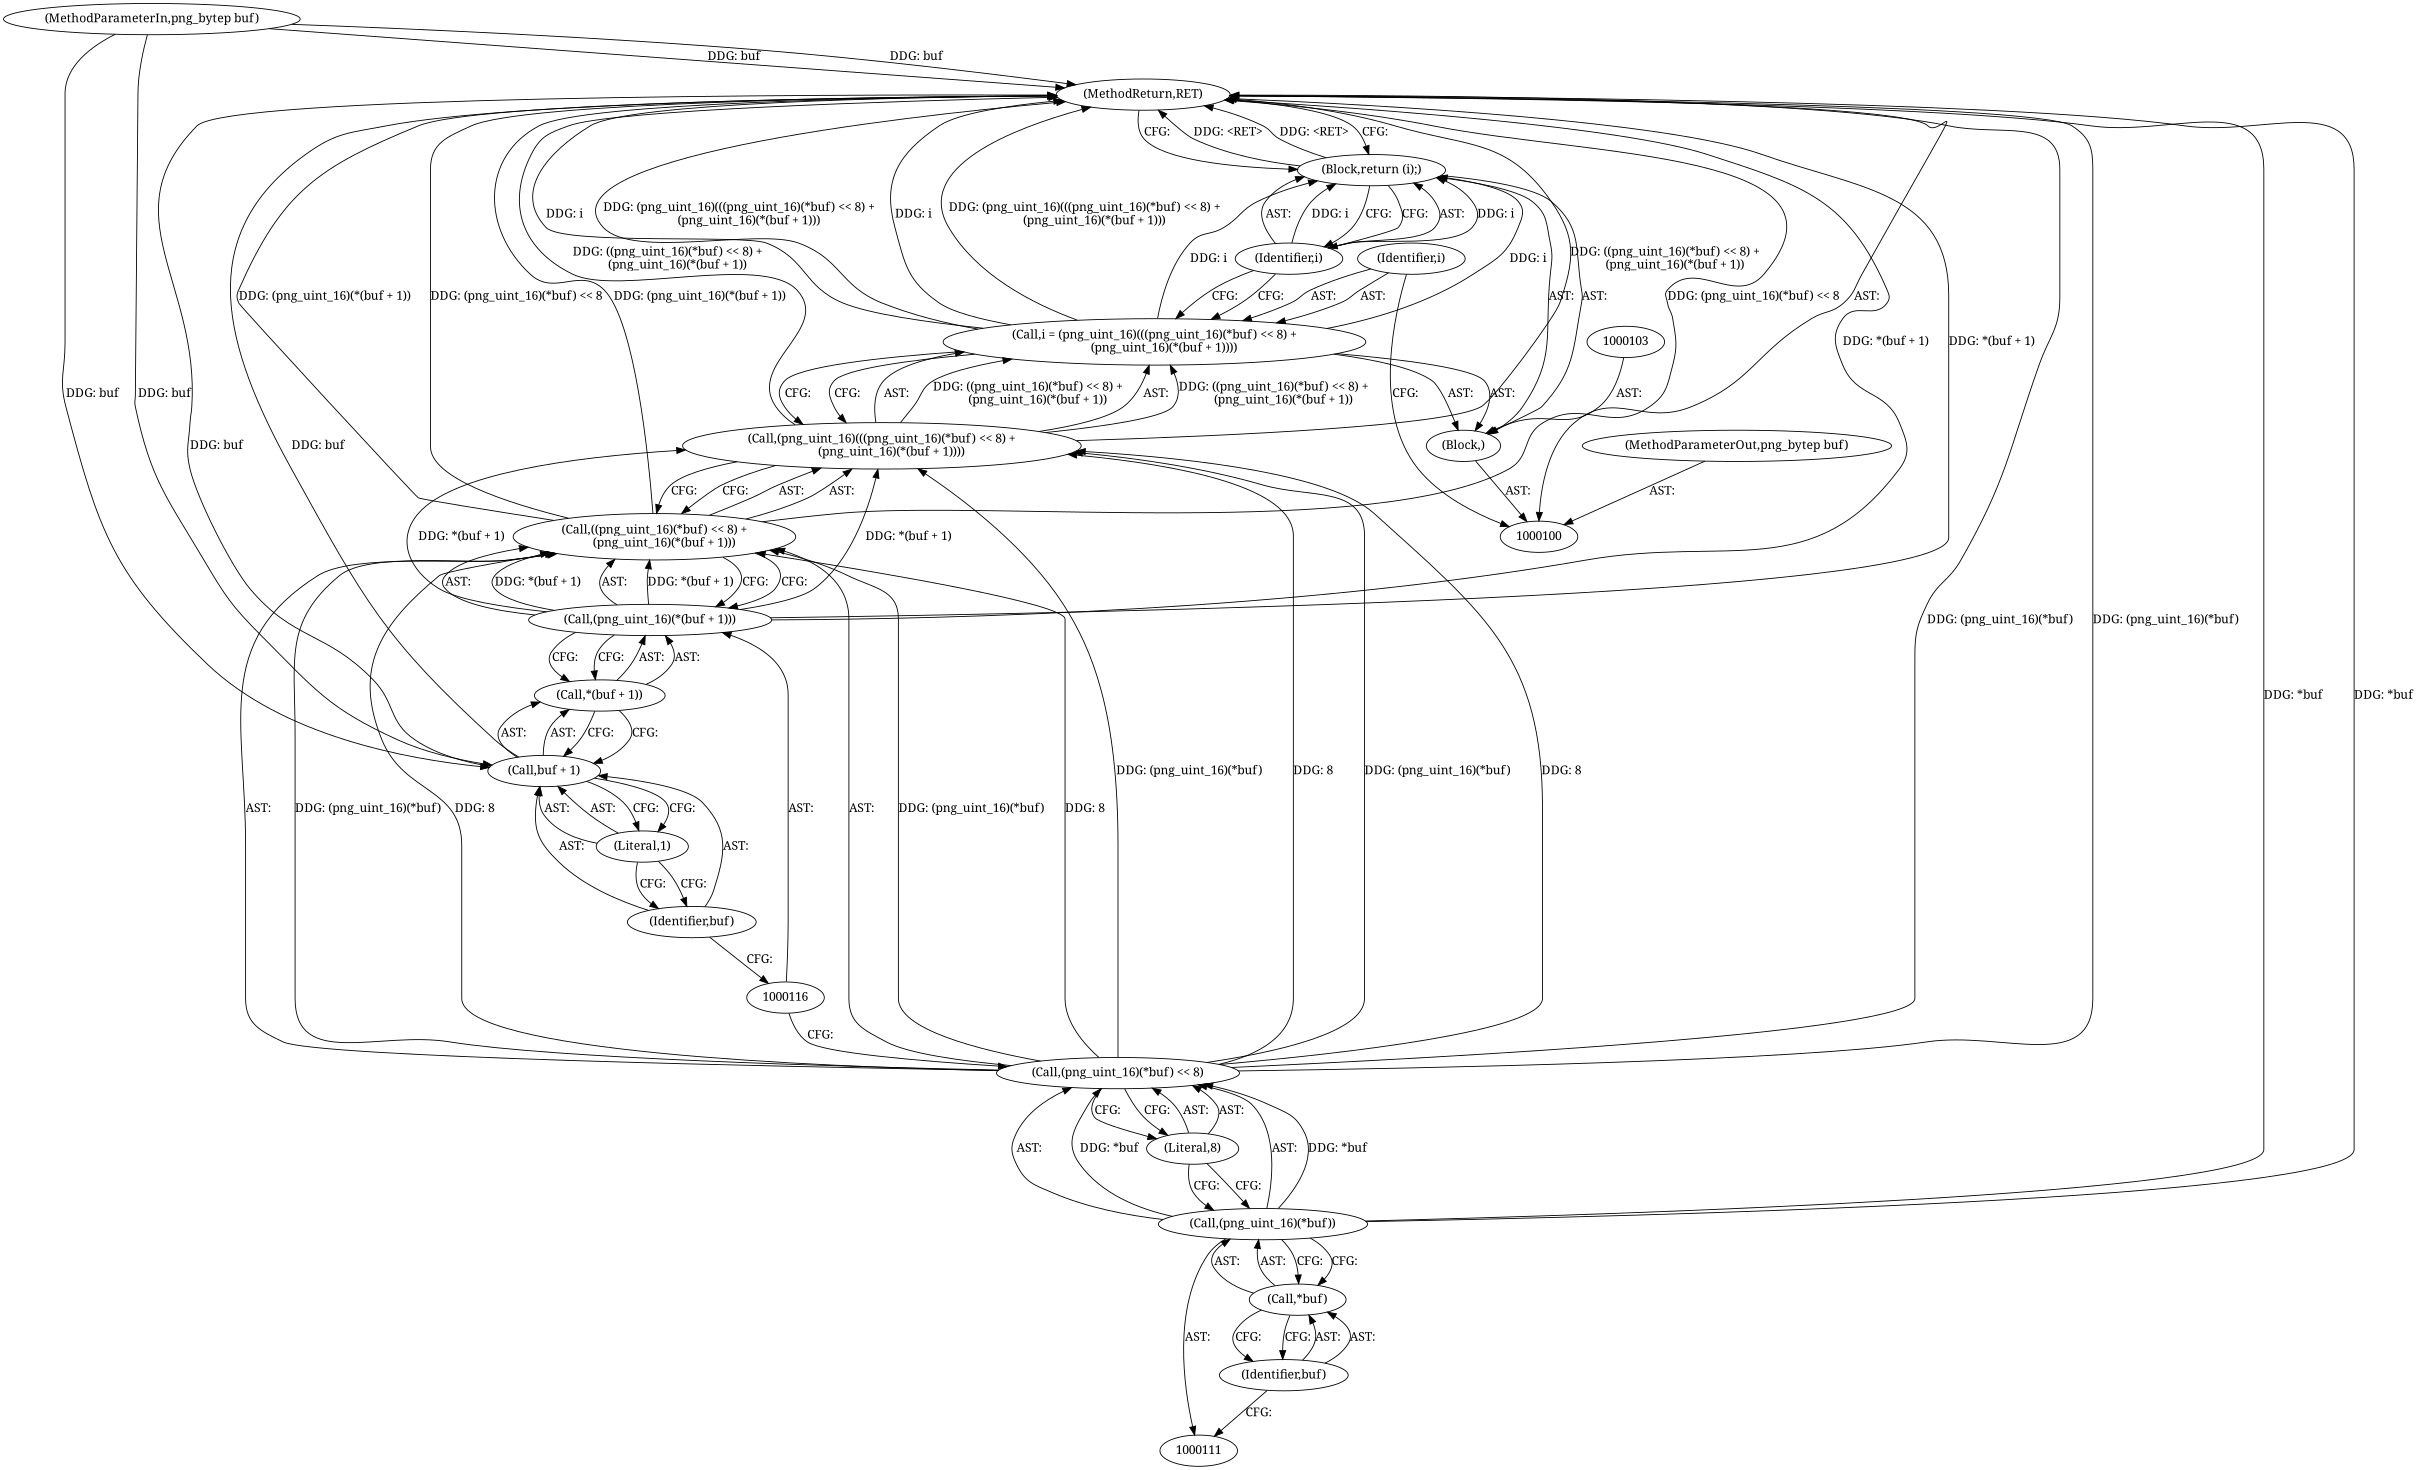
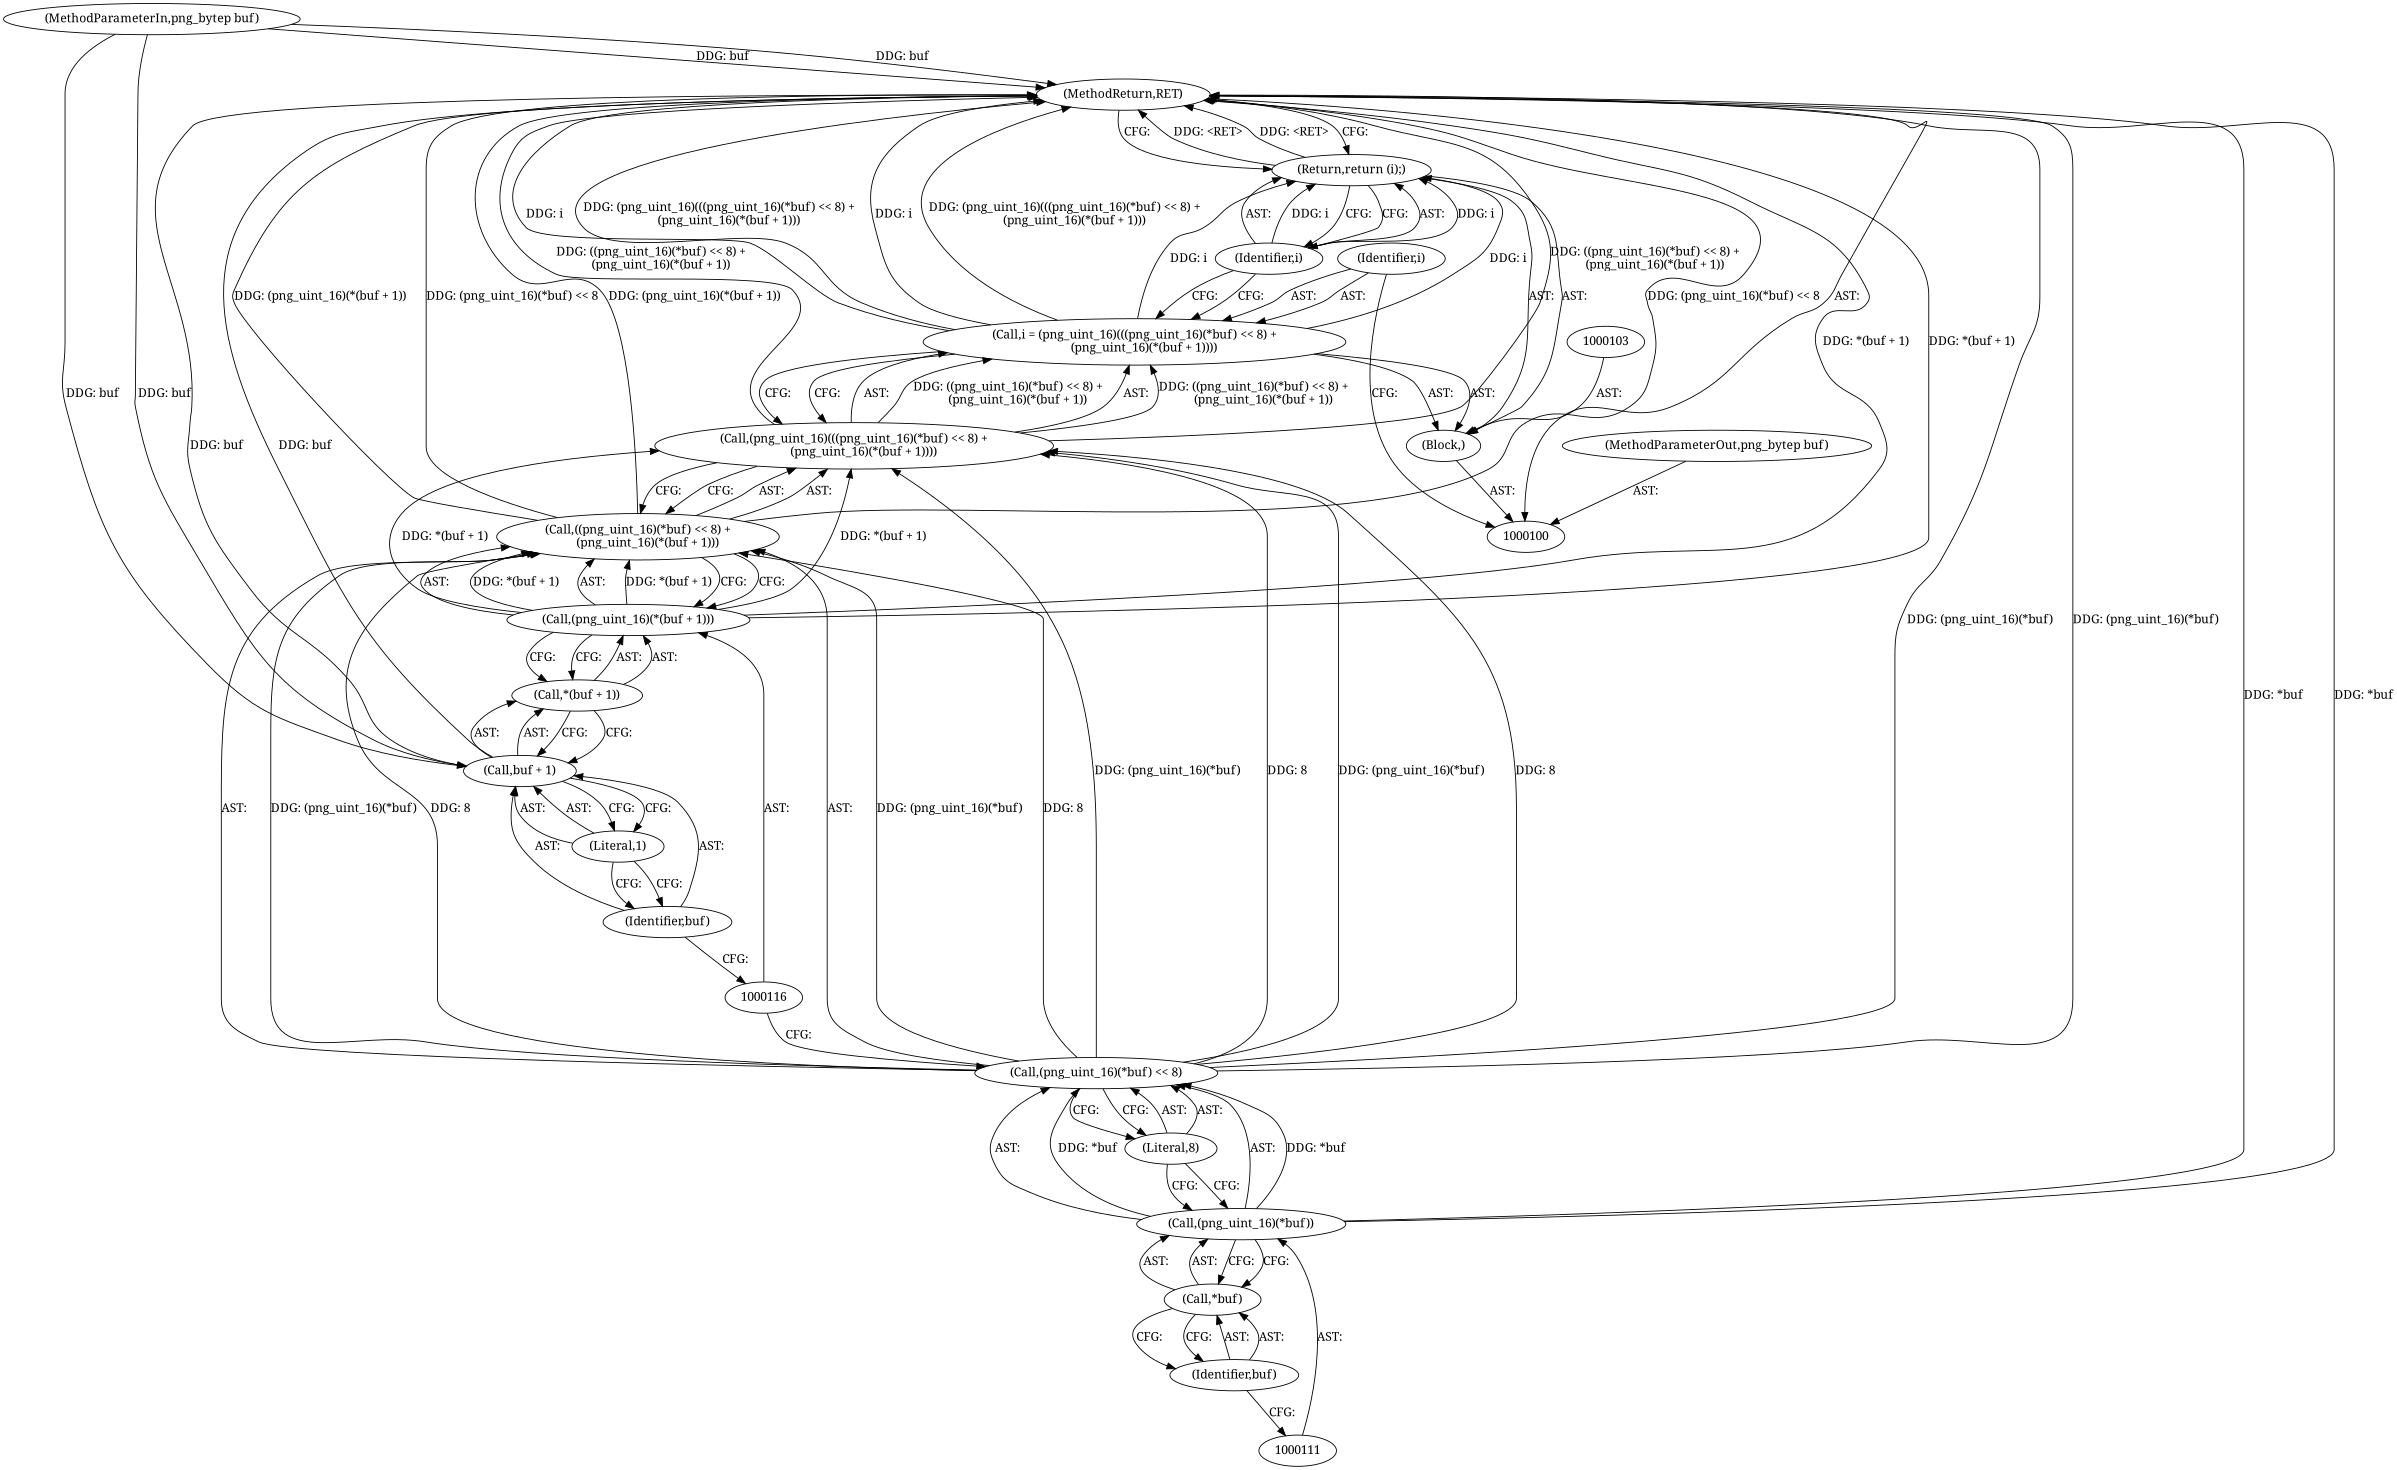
(1371, 170) -> (1351, 170)
(1185, 1327) -> (1317, 1336)
